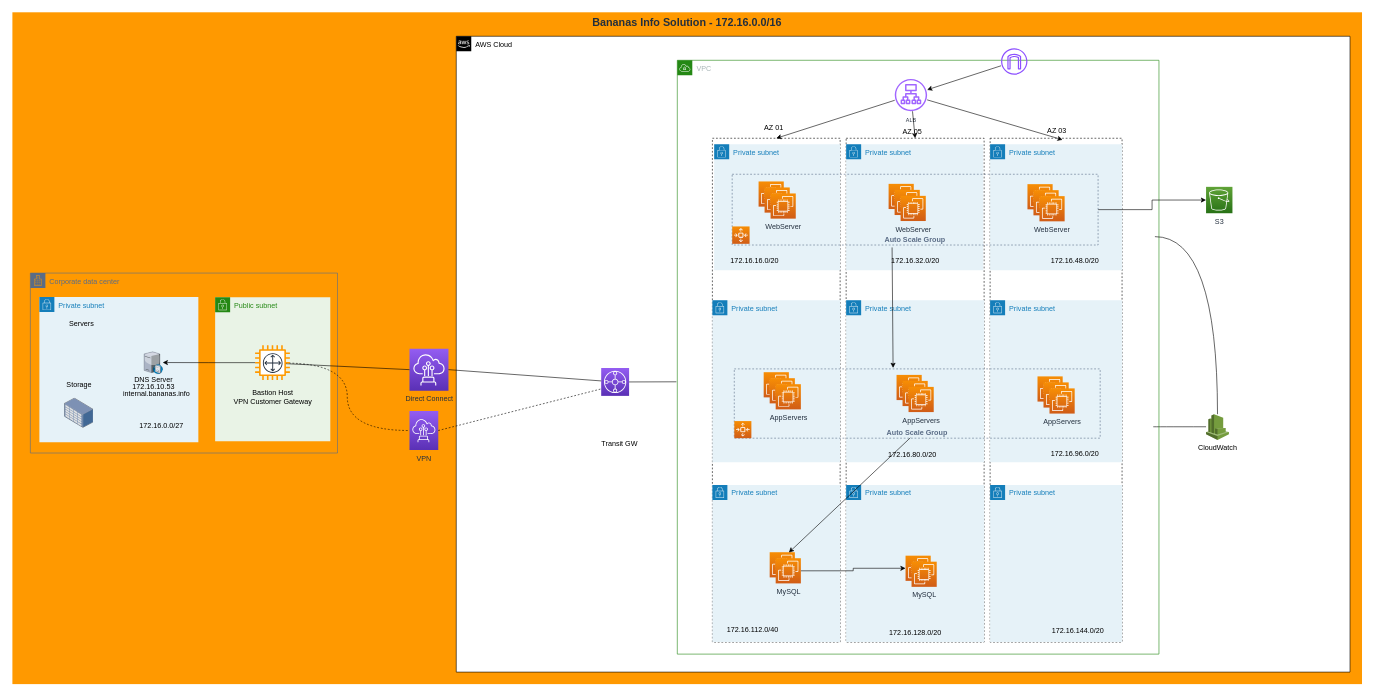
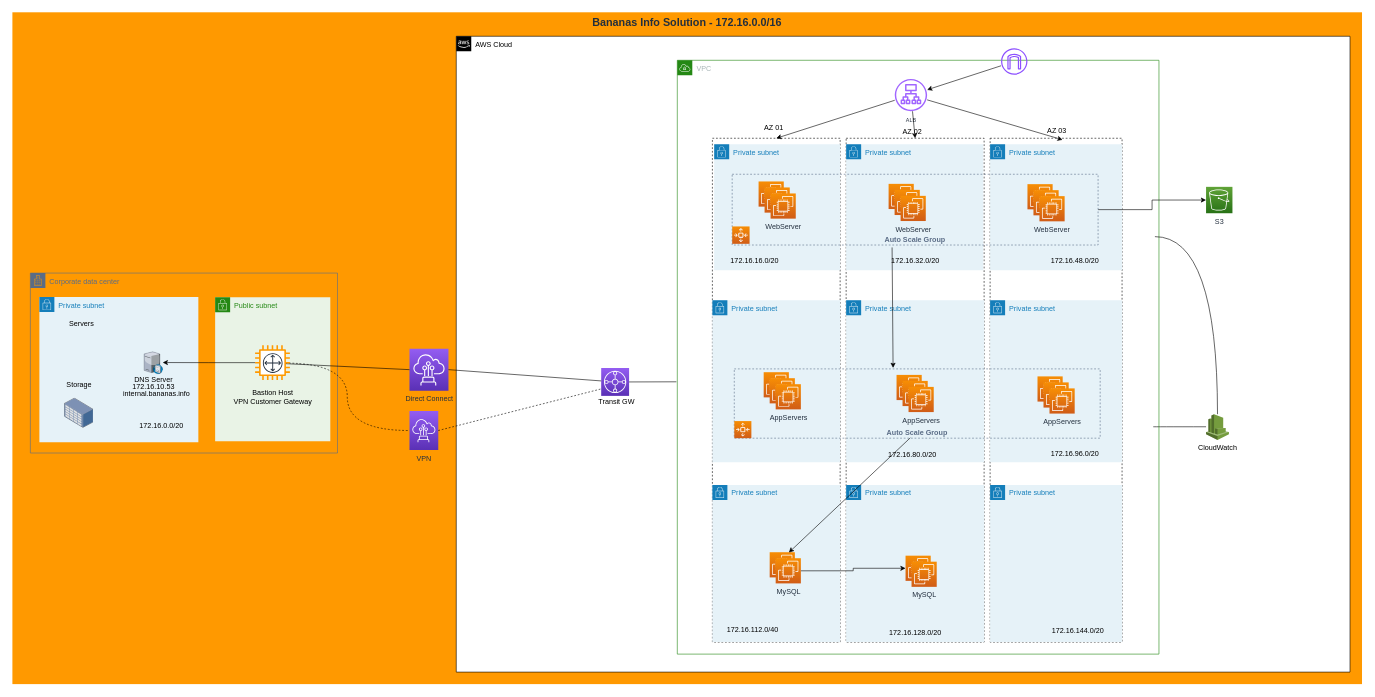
(913, 132) -> (913, 132)
(163, 426) -> (163, 426)
(620, 444) -> (617, 402)
